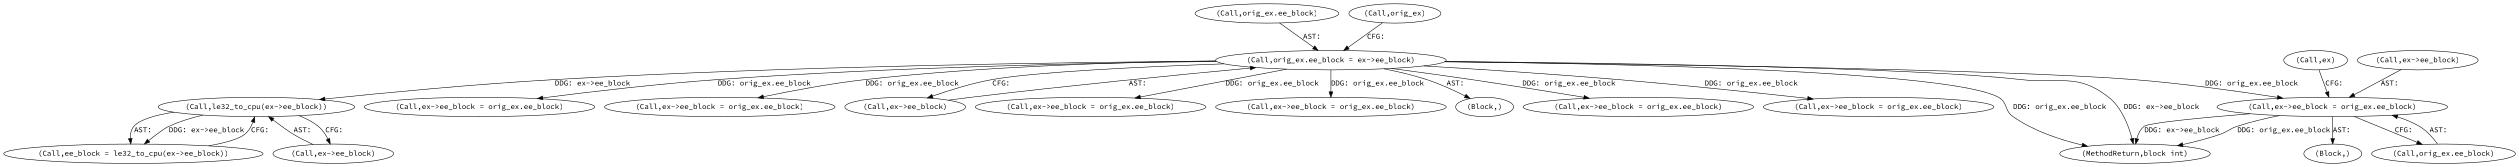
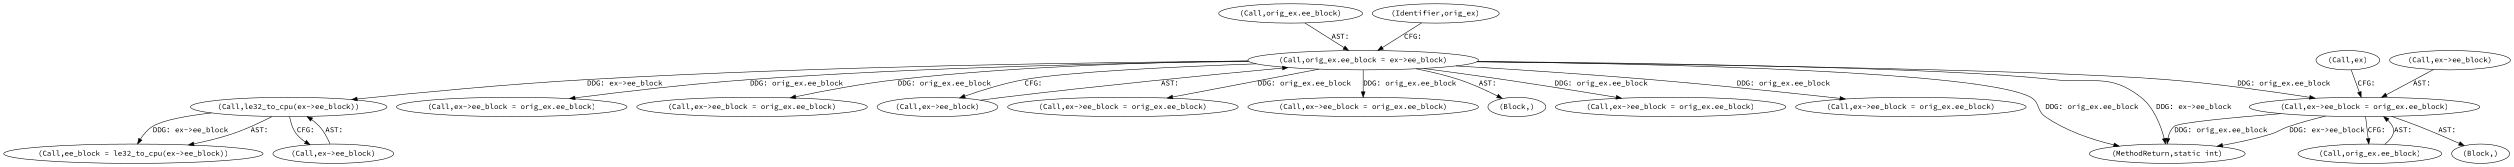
(1395, 13) -> (1436, 13)
(234, 140) -> none
(2135, 154) -> (2167, 154)
